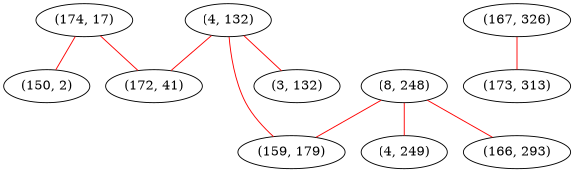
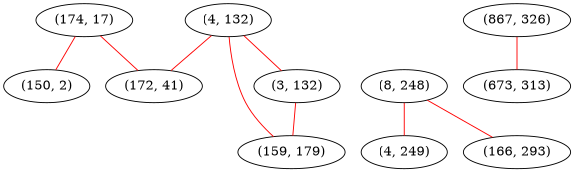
(517, 20) -> (517, 20)
(517, 86) -> (517, 86)
(349, 119) -> (294, 119)
